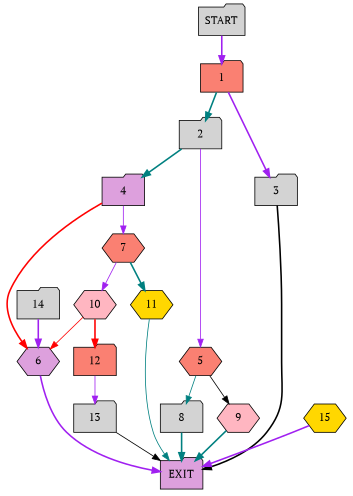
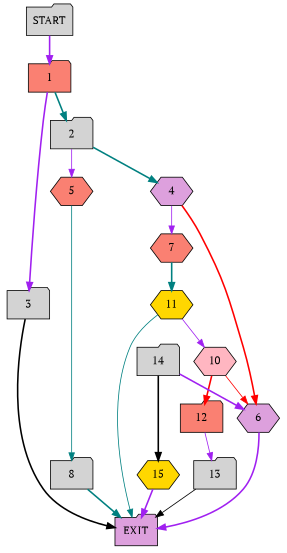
(123, 191) -> (172, 191)
(111, 273) -> (191, 330)
none -> (158, 414)
(238, 418) -> none
